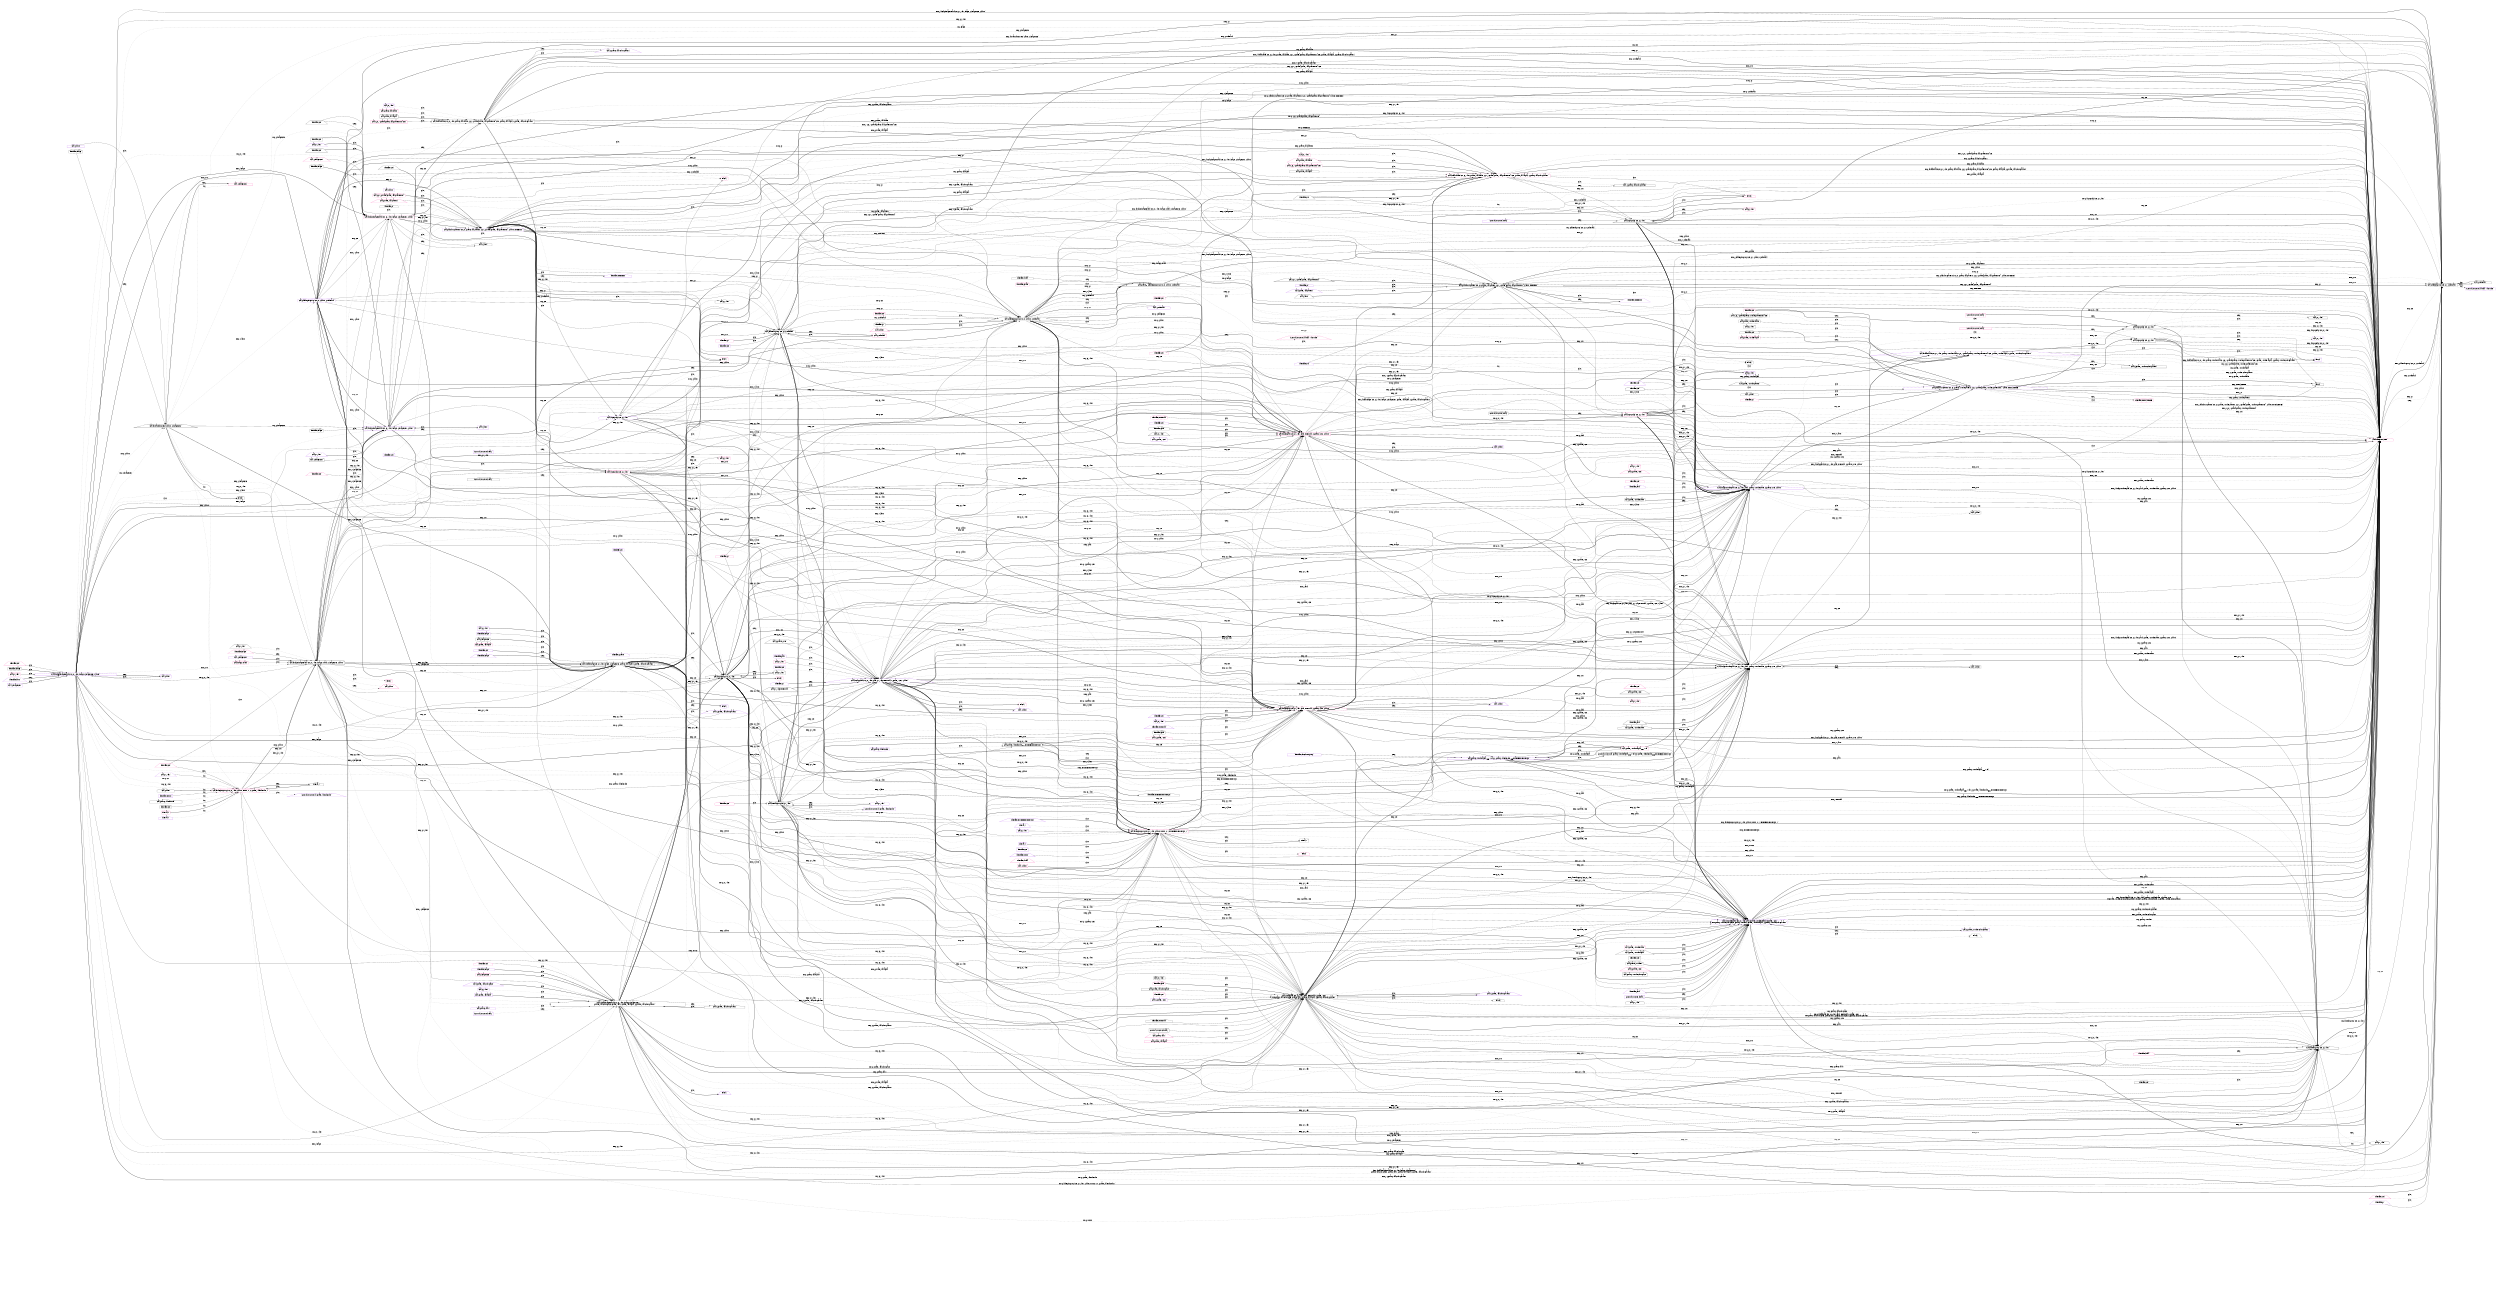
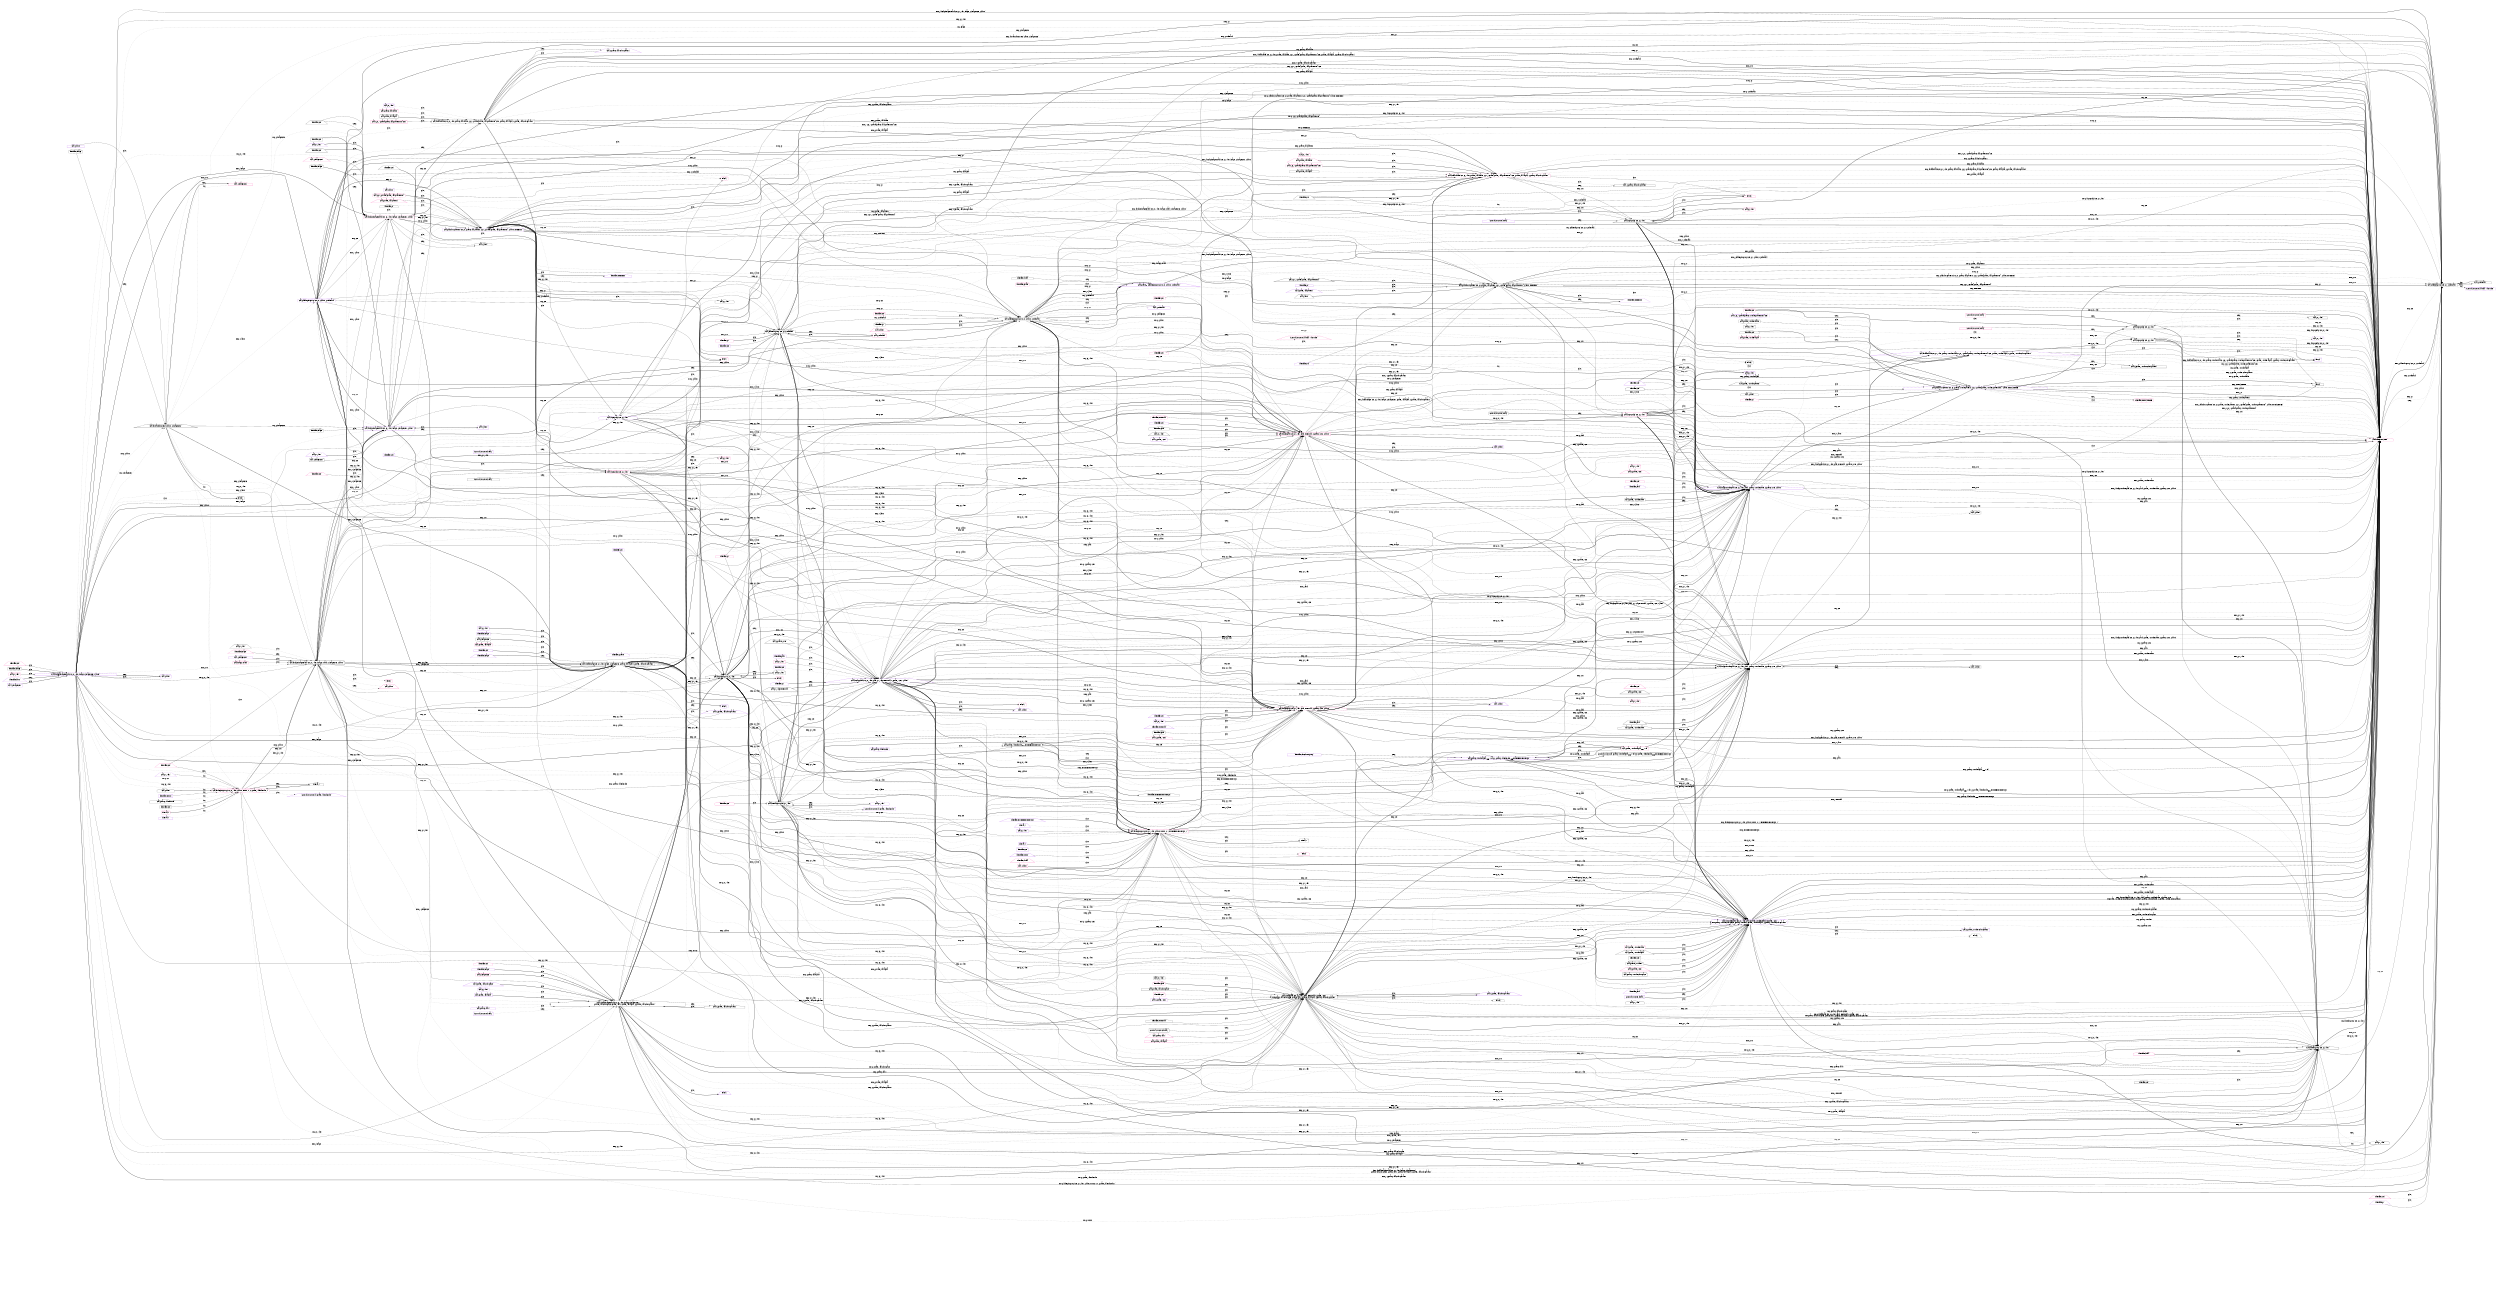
(1159, 285) -> (1159, 285)
(1750, 316) -> (1750, 316)
